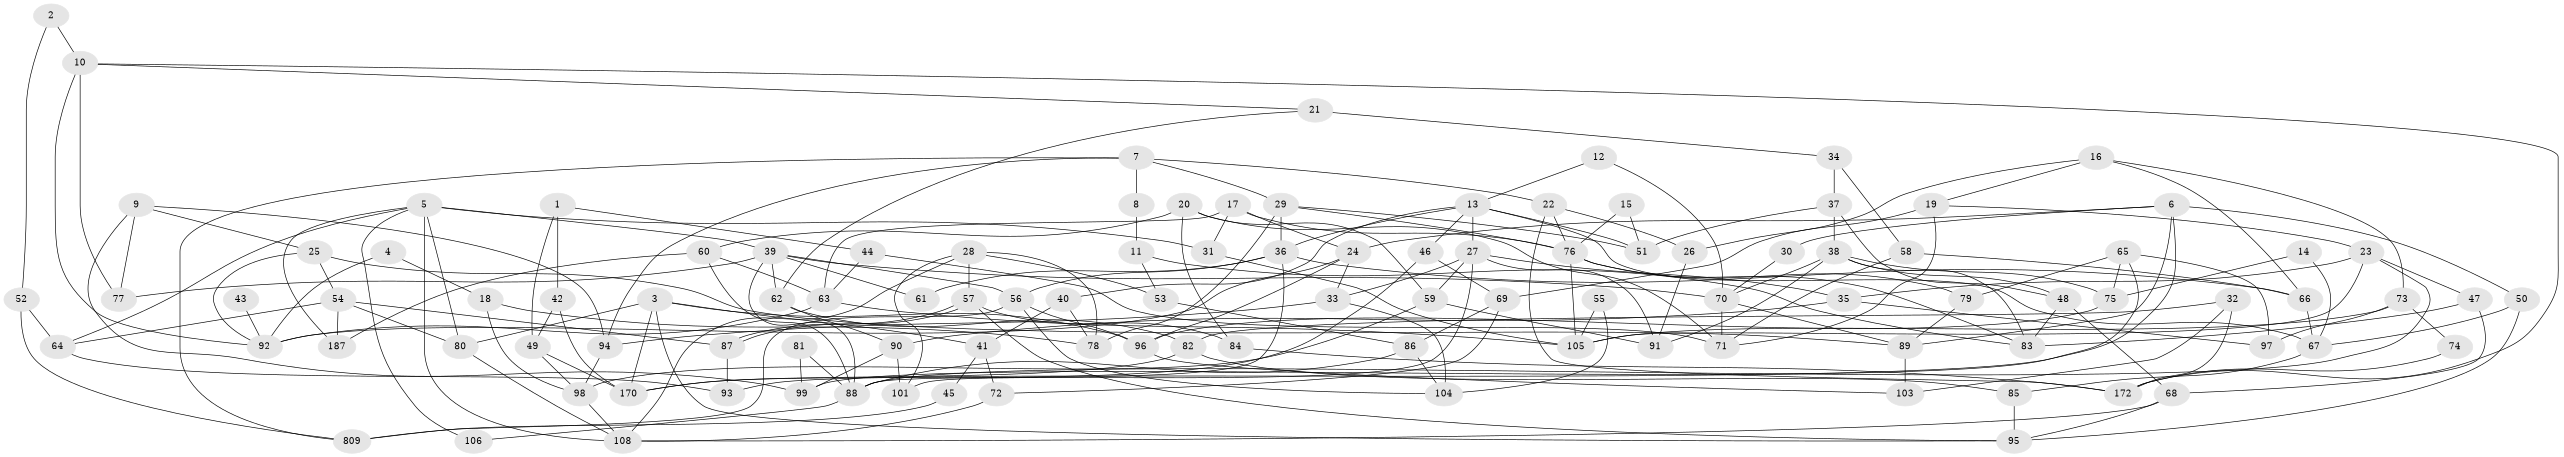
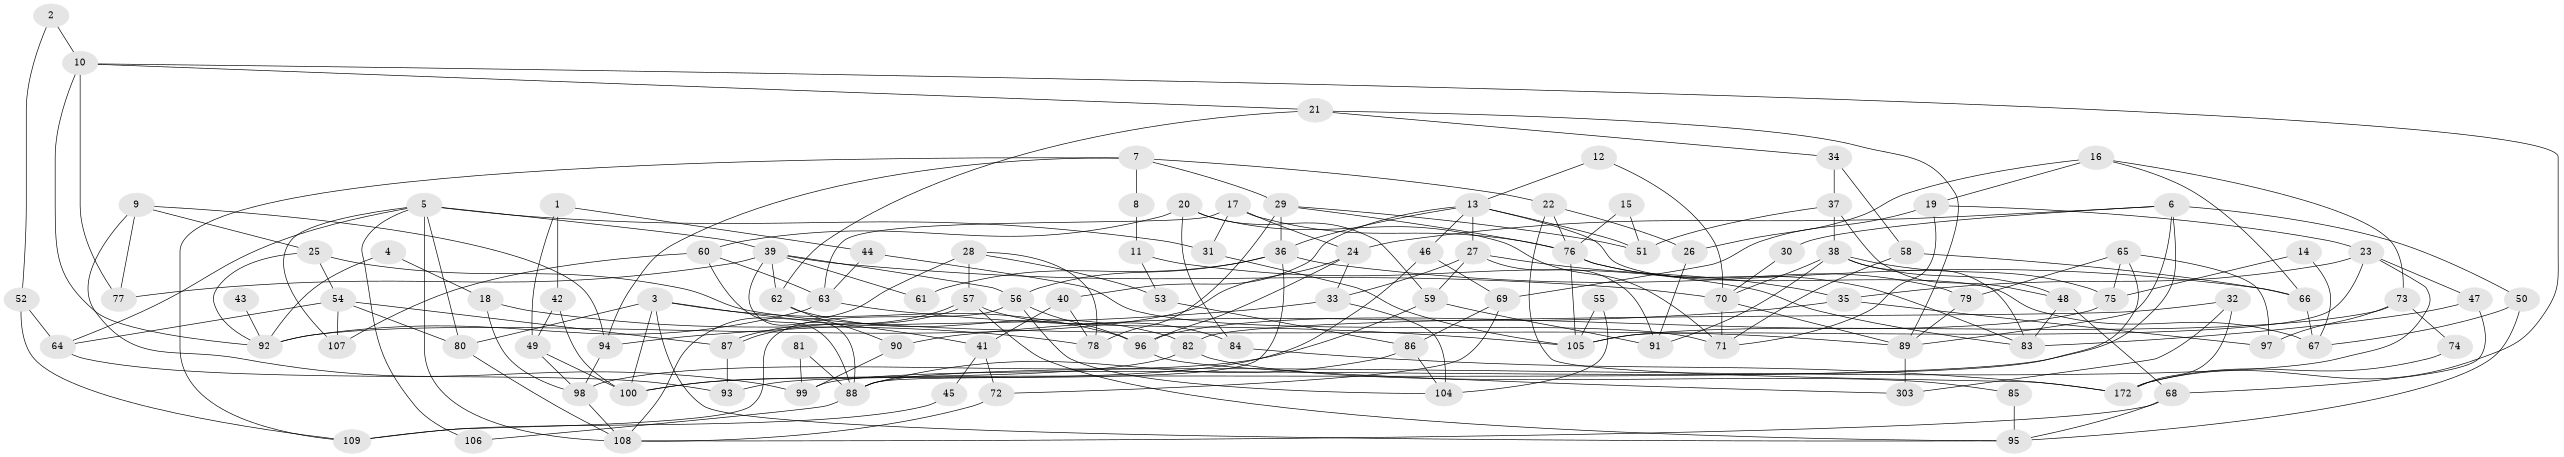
none -> (1728, 128)
(337, 347) -> (337, 347)
(2147, 378) -> none
(629, 394) -> (629, 394)
(901, 394) -> none
(1905, 394) -> (1905, 394)
(352, 441) -> (352, 441)
